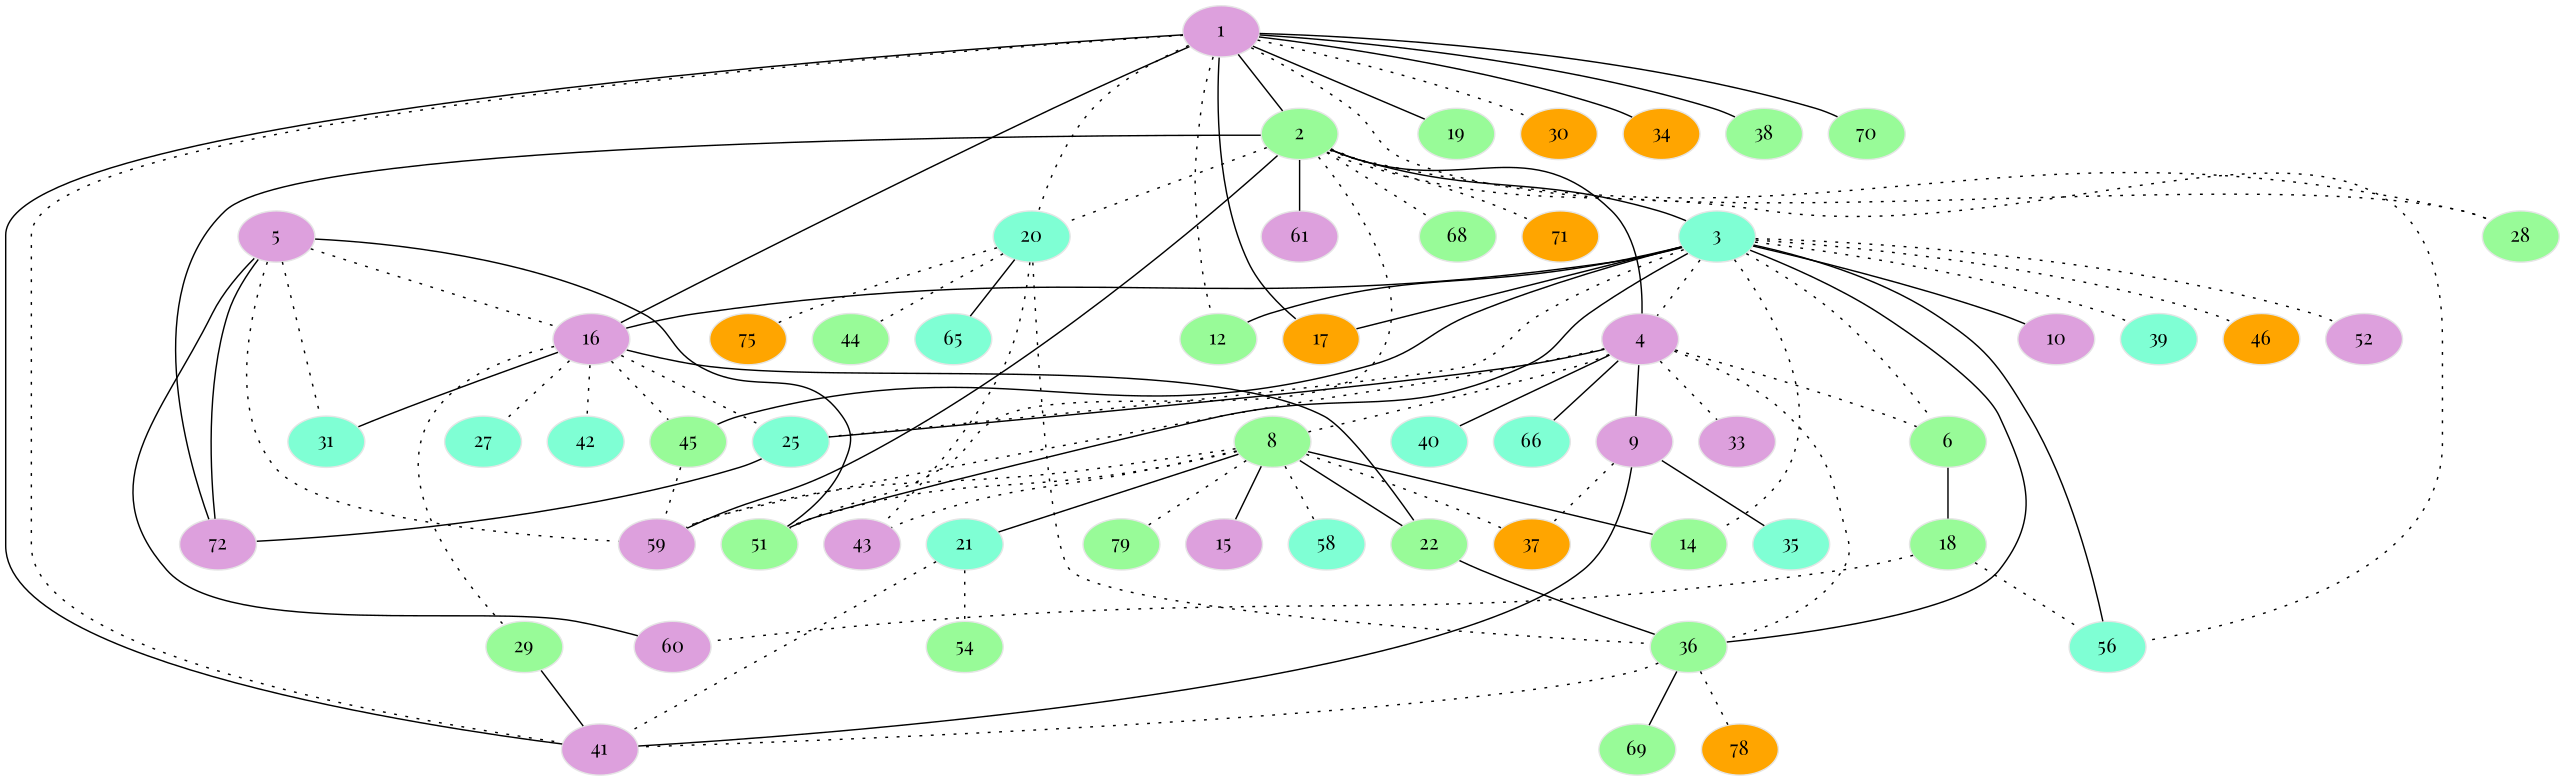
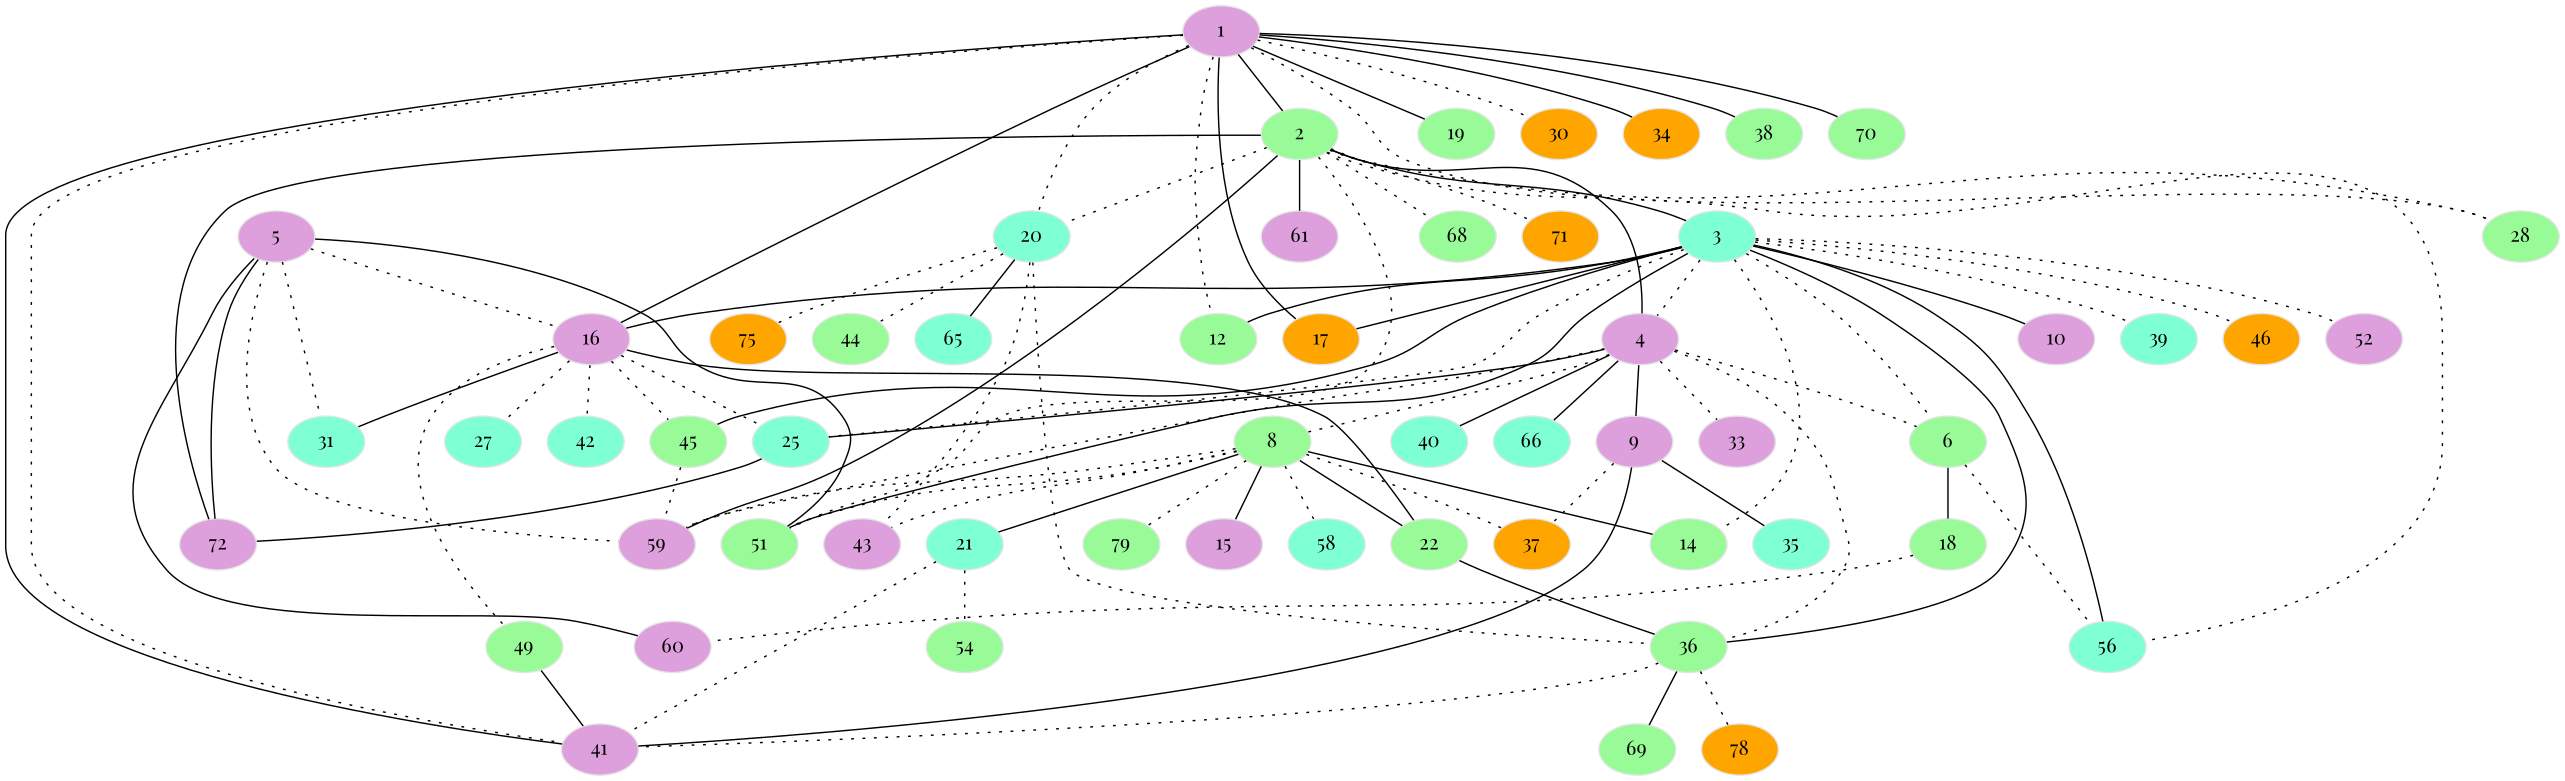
(2028, 596) -> (2028, 544)
(524, 647) -> (524, 647)
